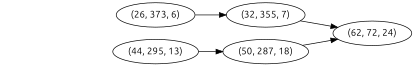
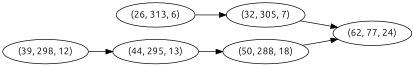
(156, 15) -> (156, 15)
(266, 15) -> (266, 15)
(372, 33) -> (372, 33)
none -> (46, 52)
(266, 52) -> (266, 52)
